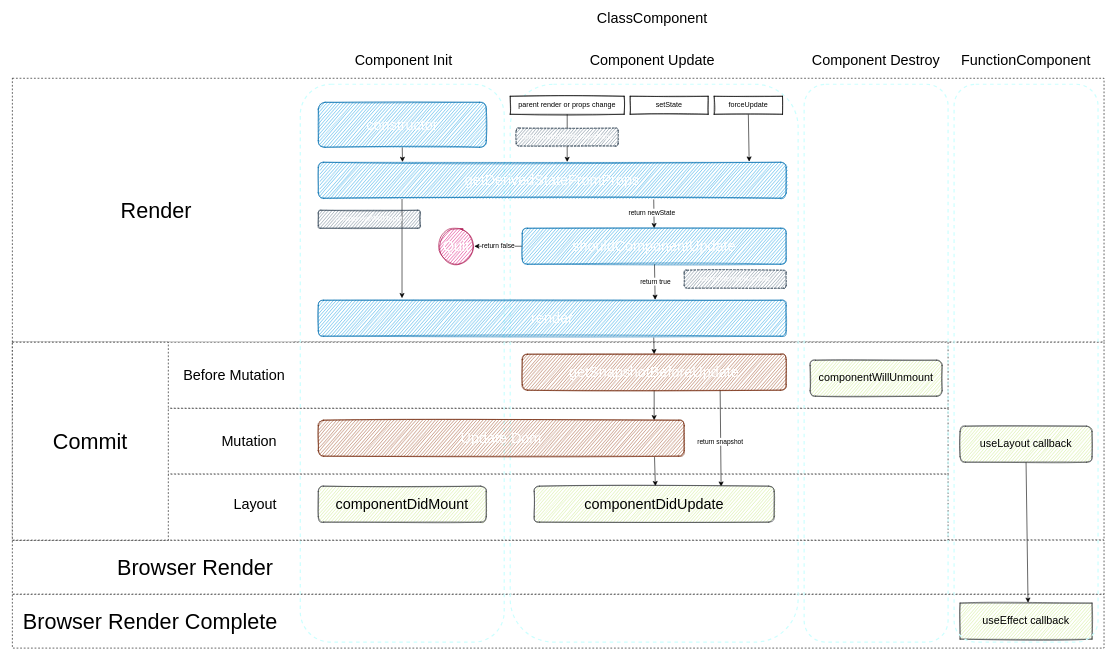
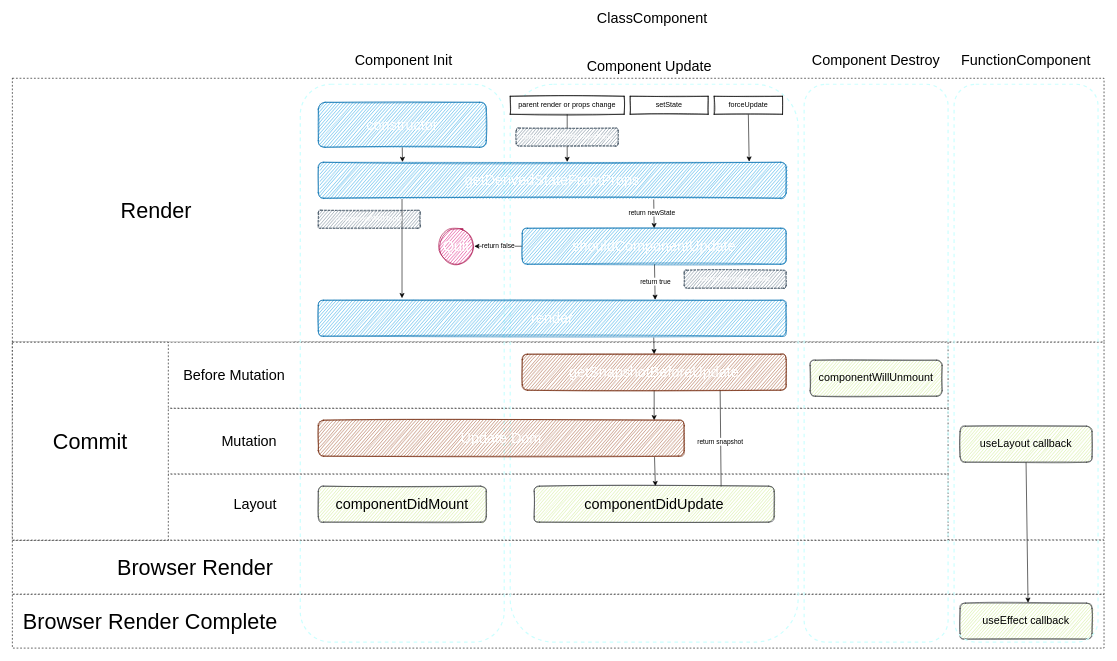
(653, 60) -> (650, 66)
(369, 219) -> (369, 219)
(721, 481) -> (721, 482)
(1026, 621) -> (1026, 621)
